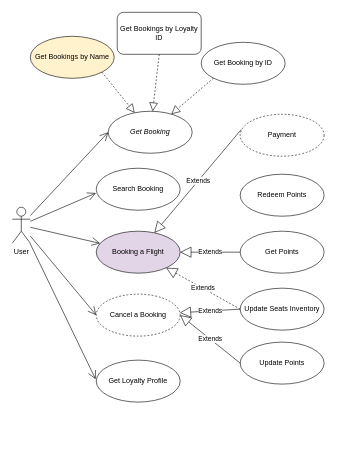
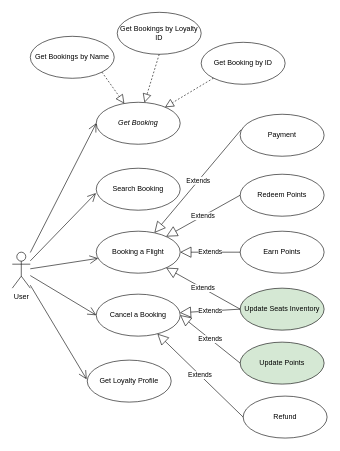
(159, 33) -> (159, 33)
(72, 57) -> (72, 57)
(150, 132) -> (138, 123)
(282, 135) -> (282, 135)
none -> (208, 213)
(21, 225) -> (21, 270)
(138, 252) -> (138, 252)
(282, 252) -> (282, 252)
(223, 299) -> (223, 299)
(282, 309) -> (282, 309)
(138, 315) -> (138, 315)
(282, 363) -> (282, 363)
none -> (205, 380)
(138, 381) -> (129, 381)
none -> (285, 417)
